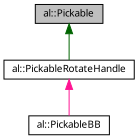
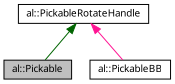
(69, 47) -> (57, 46)
